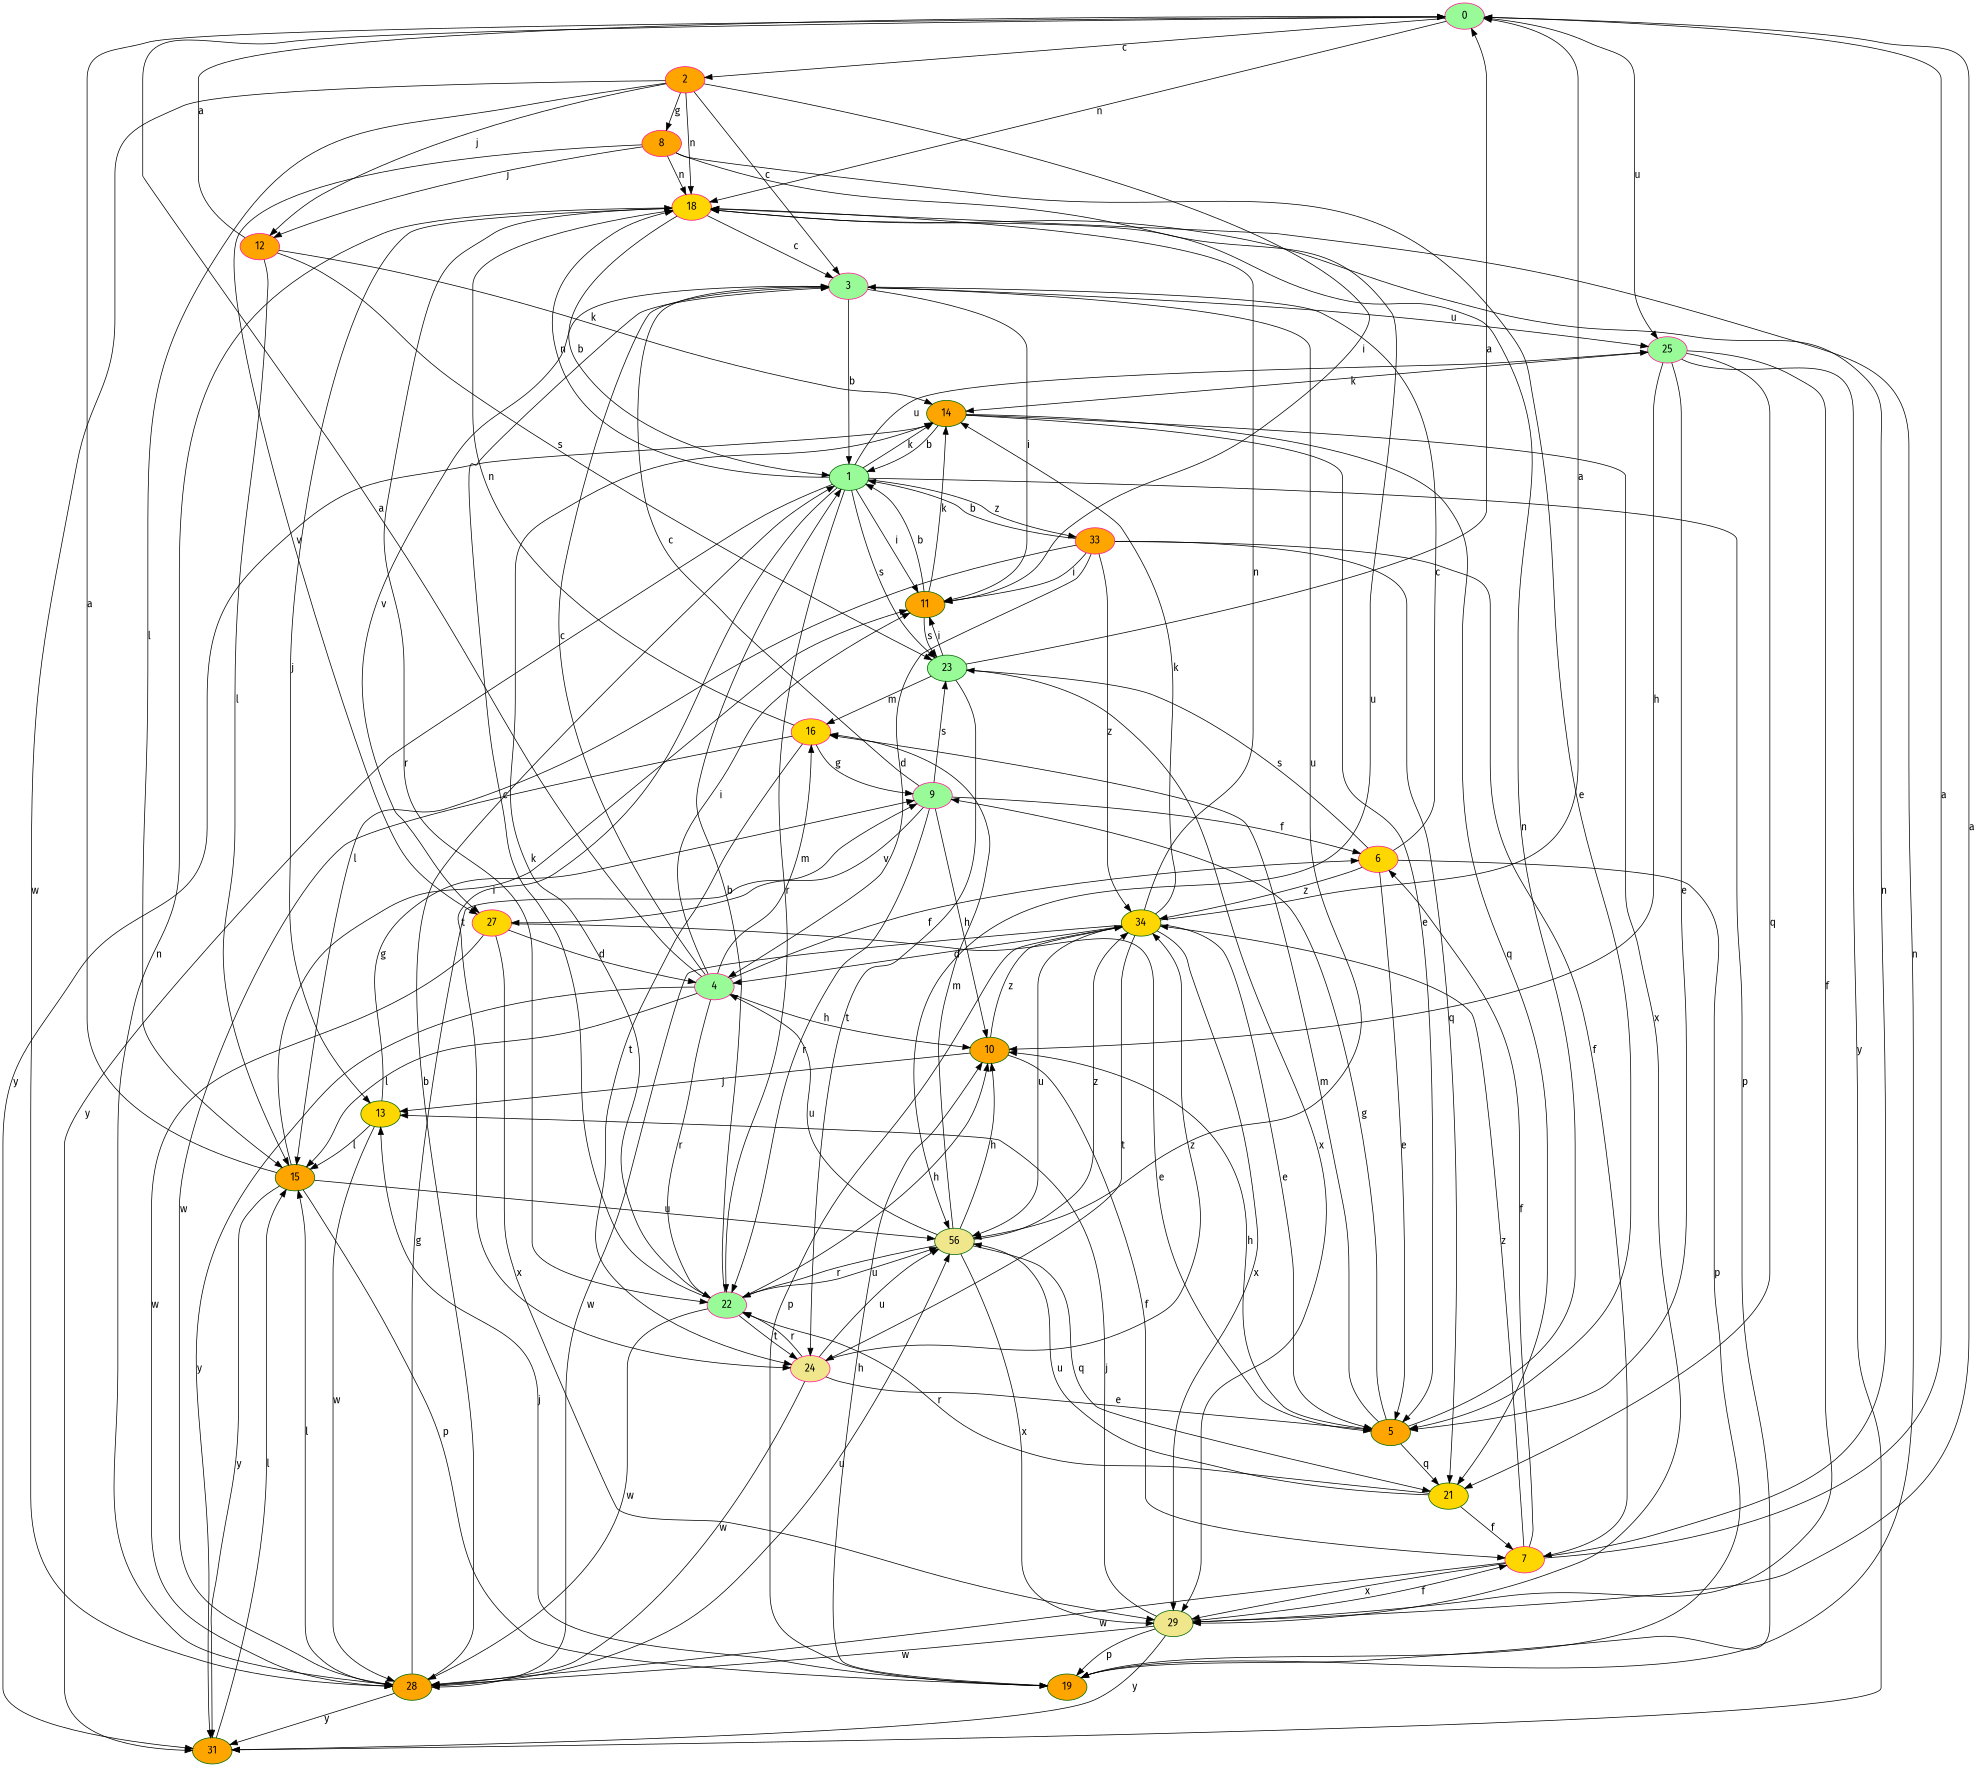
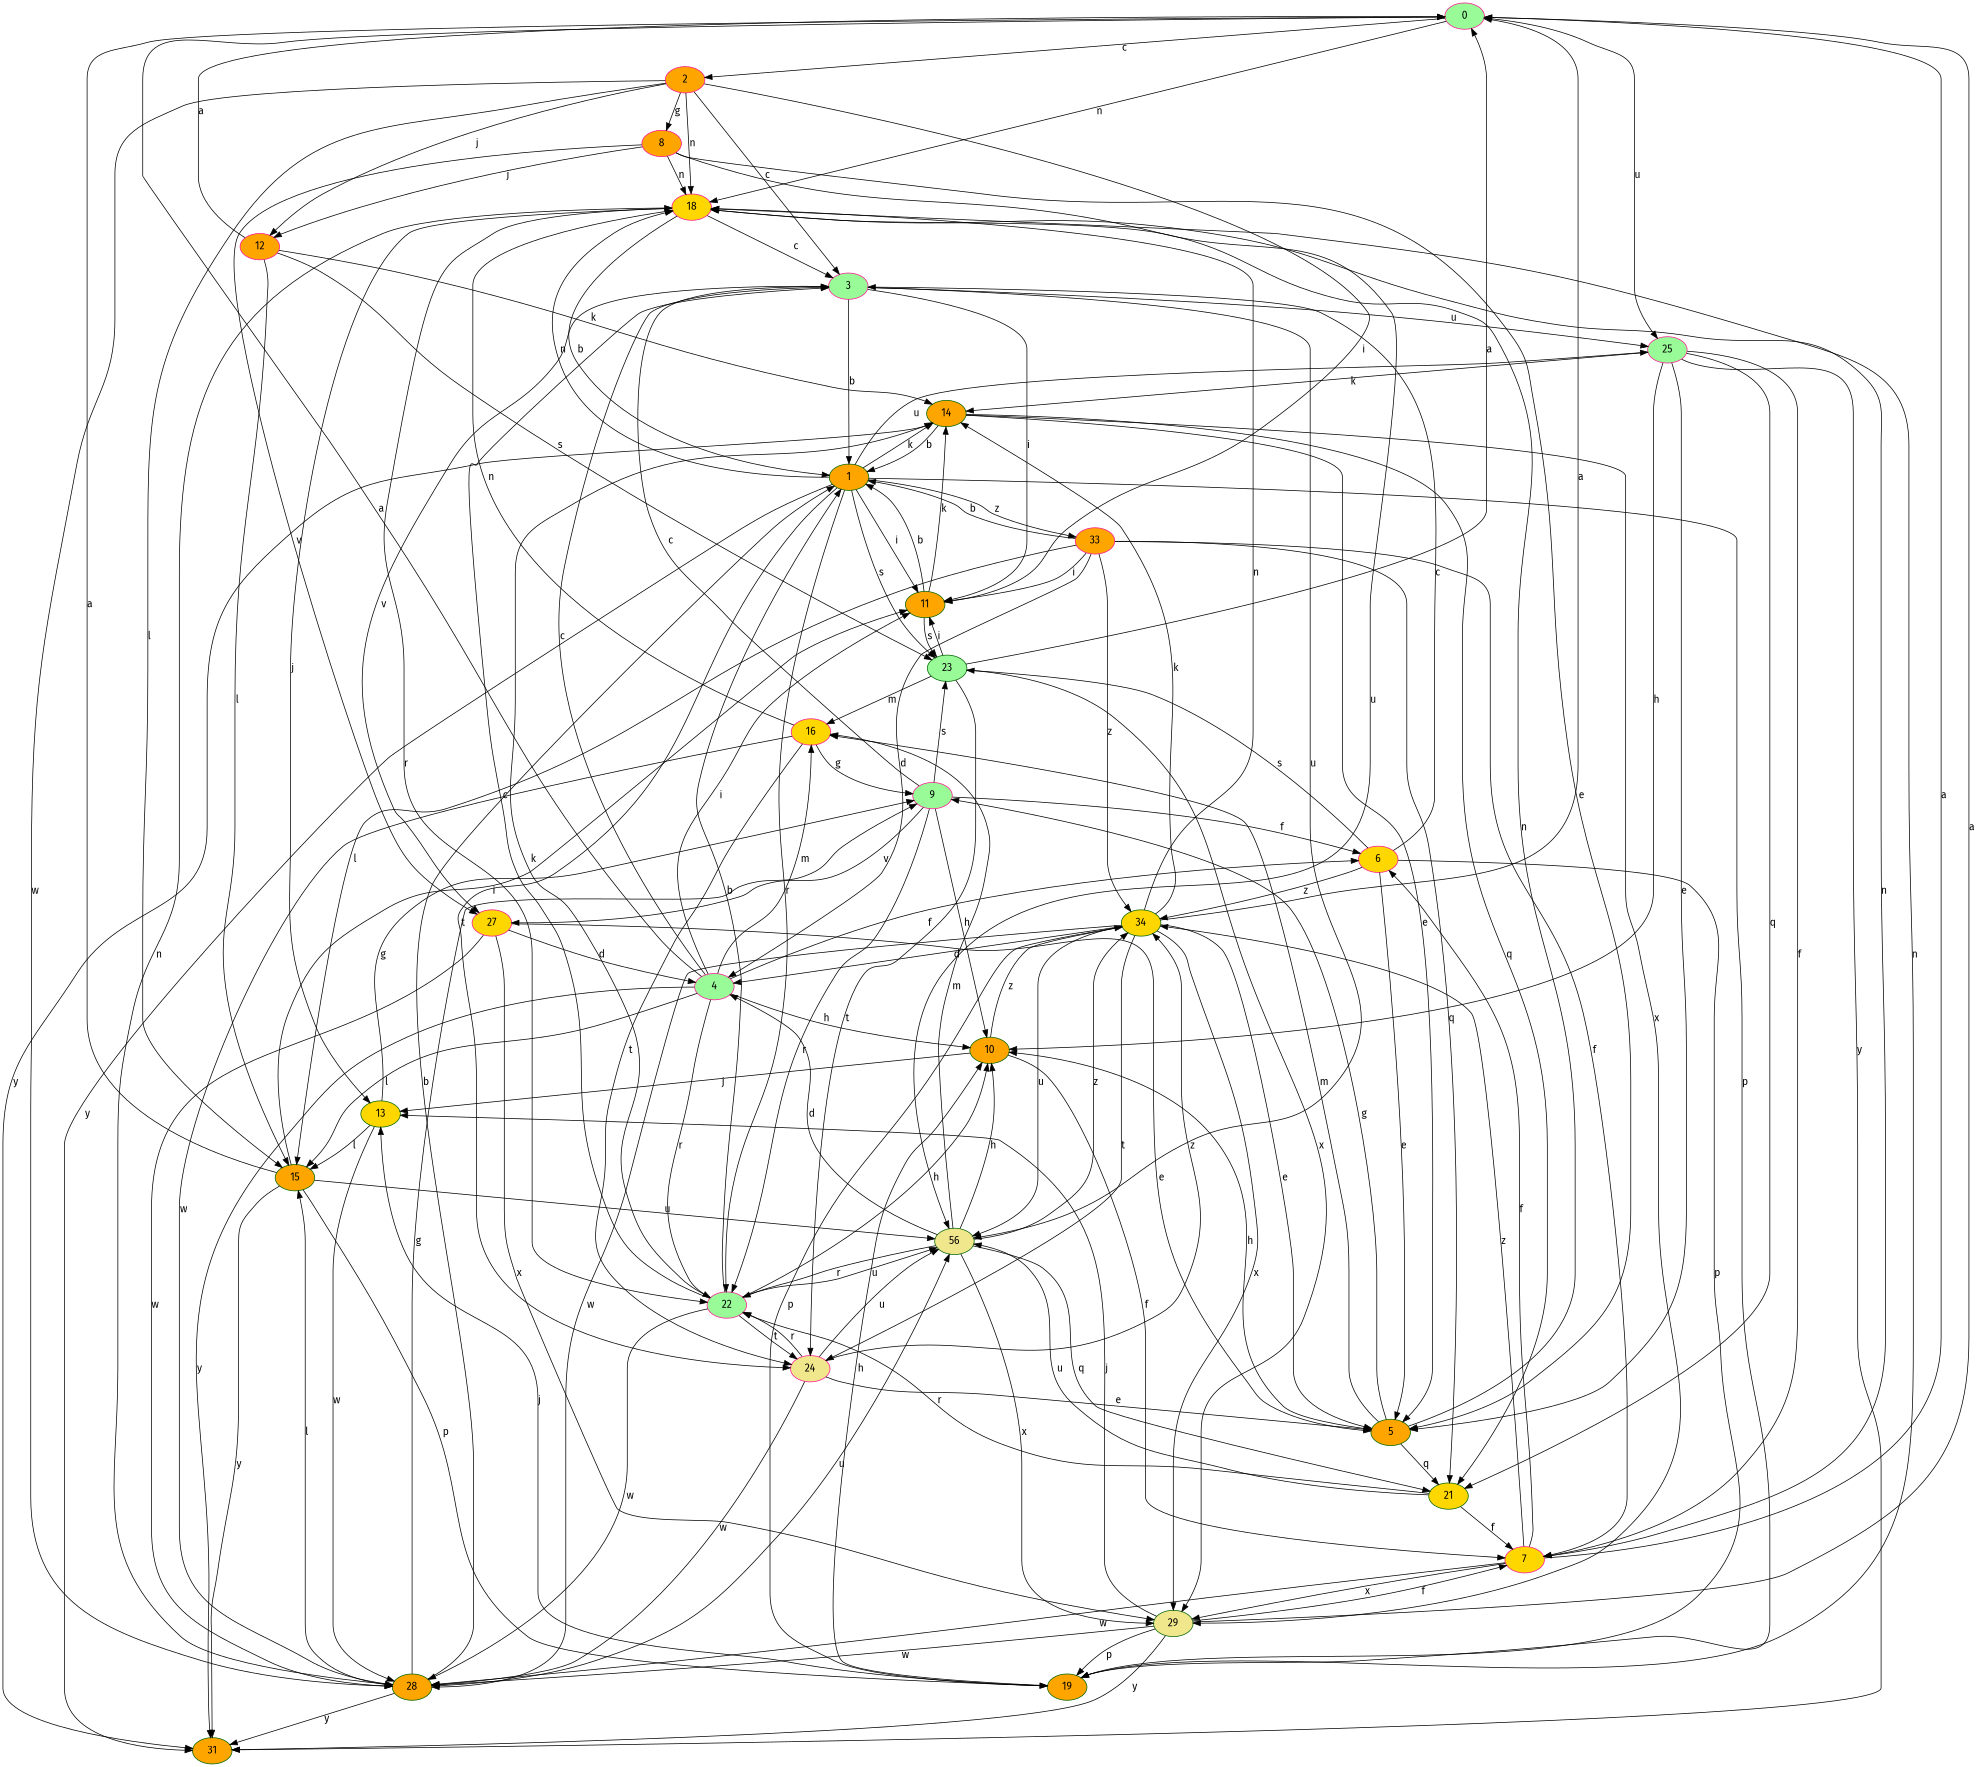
(849, 477) -> (849, 477)
(812, 1114) -> (812, 1114)
(1825, 1209) -> (1798, 985)
(266, 1468) -> none
